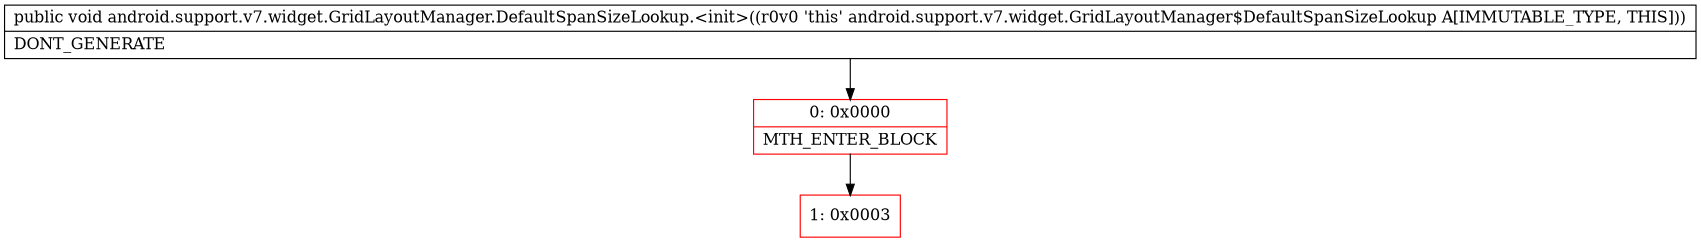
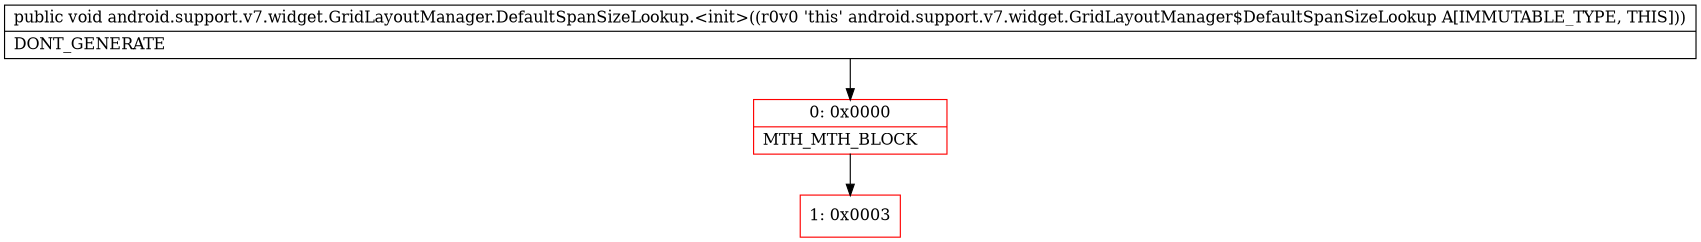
(850, 140) -> (840, 140)
